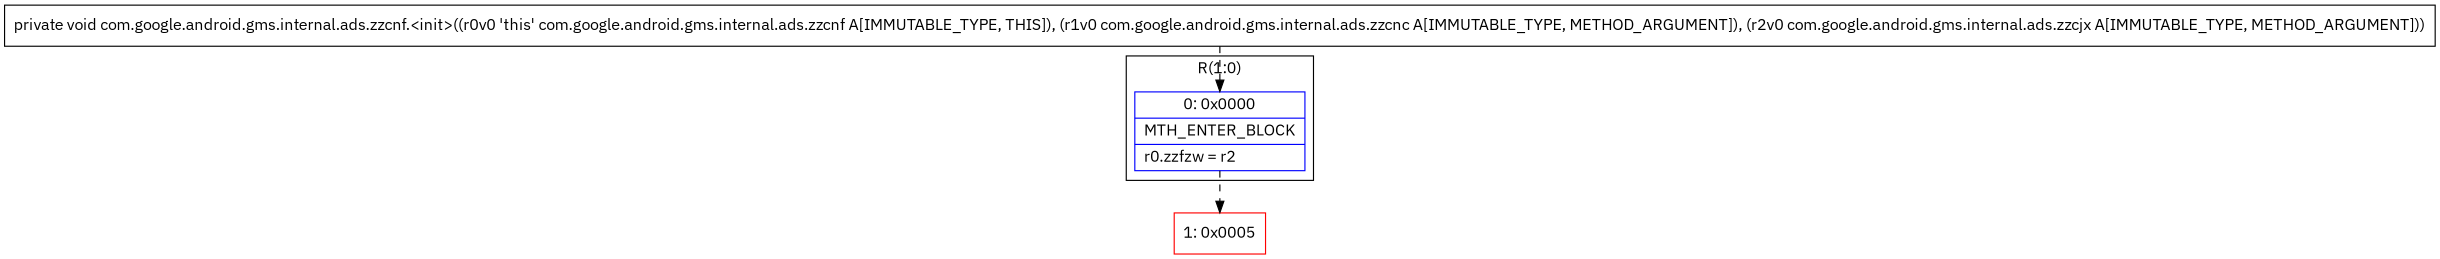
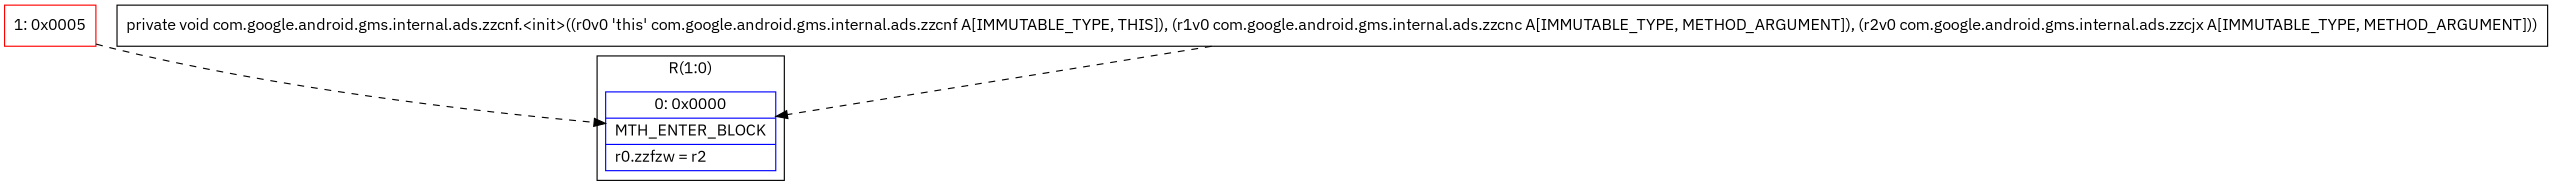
(1220, 187) -> (344, 92)
